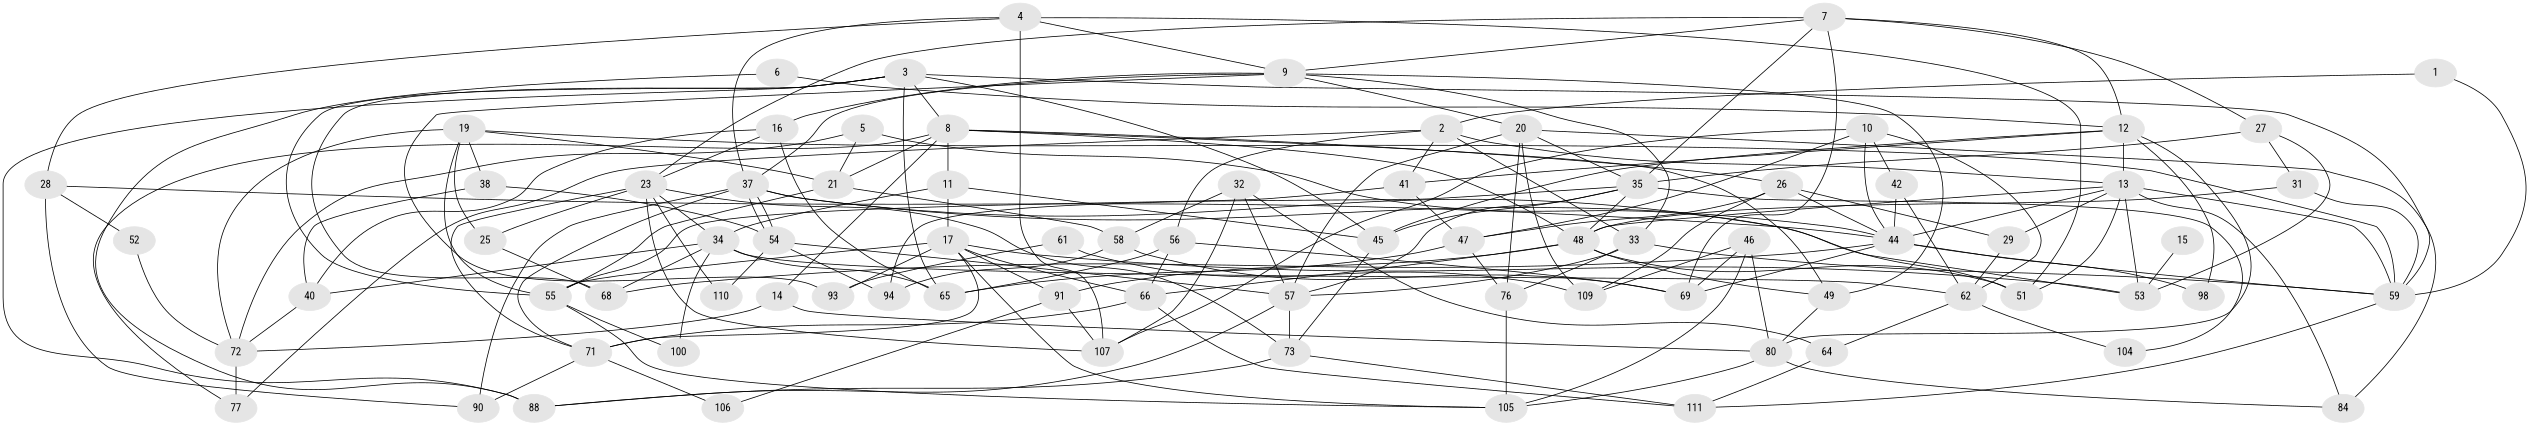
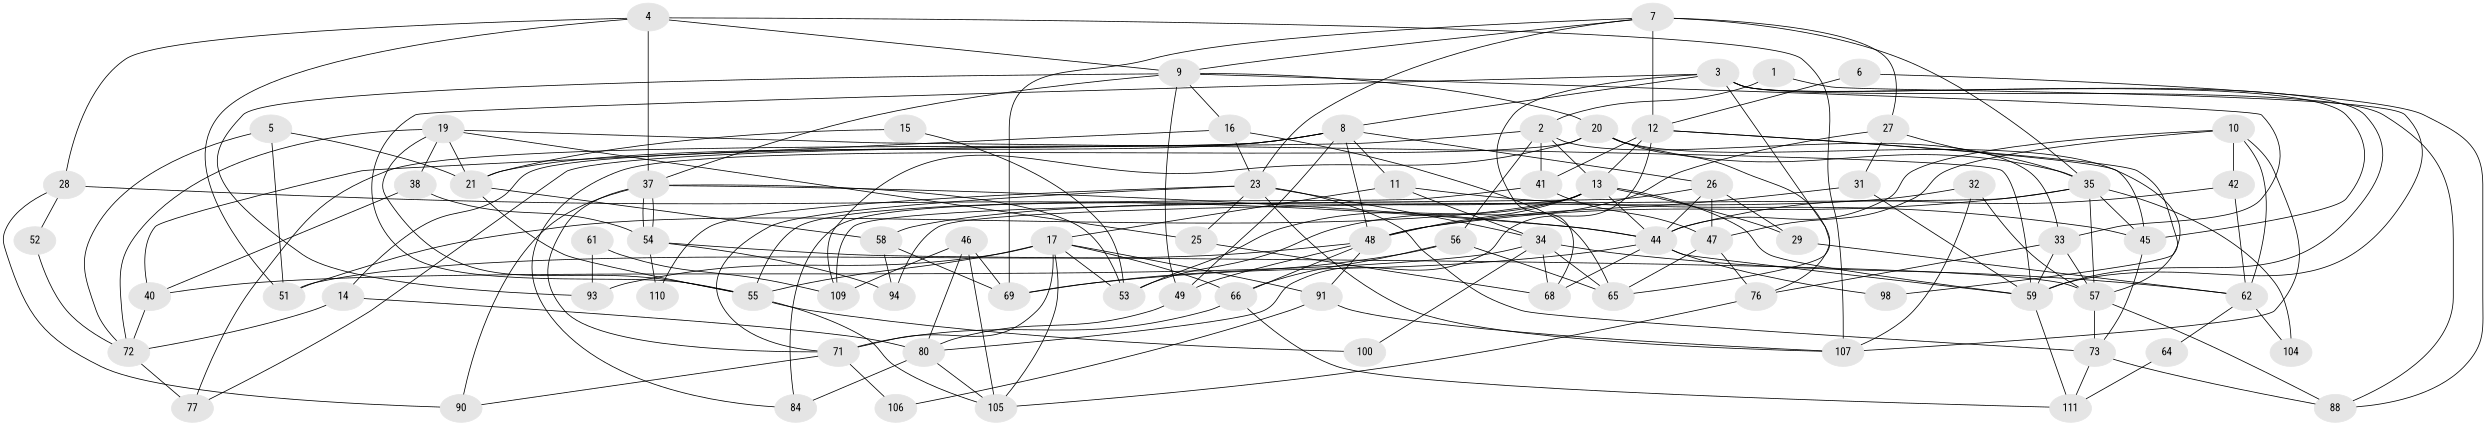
none -> (674, 142)
(1519, 319) -> none
